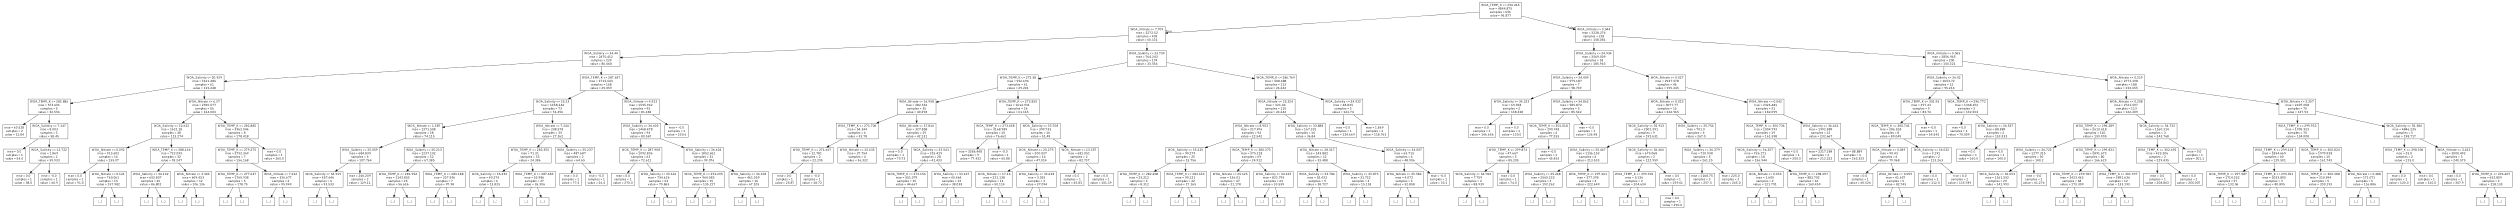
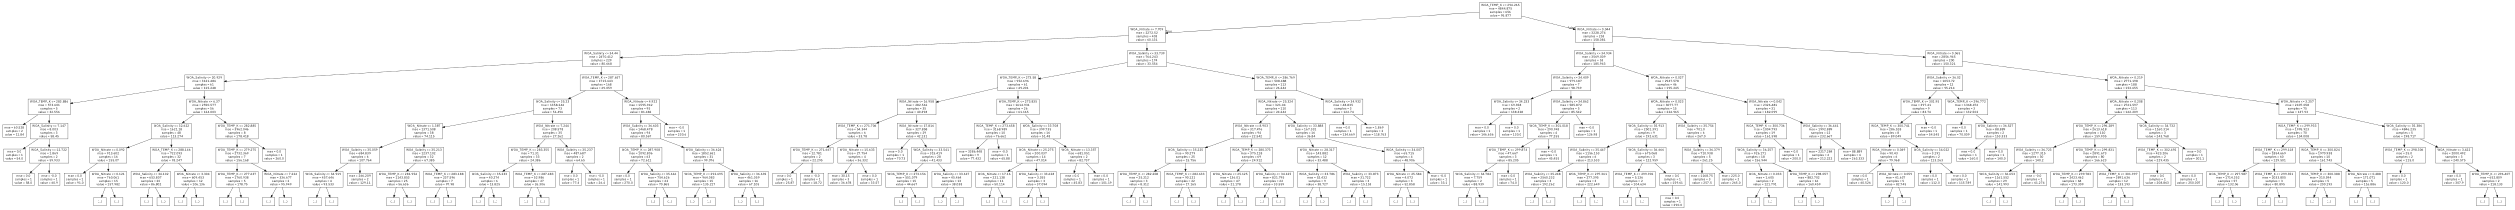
(1873, 167) -> (1874, 169)
none -> (841, 179)
none -> (870, 179)
(2426, 179) -> none
